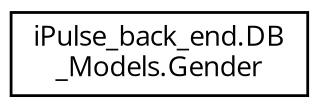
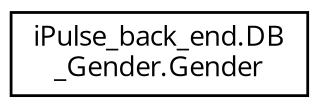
(159, 54) -> (159, 54)
